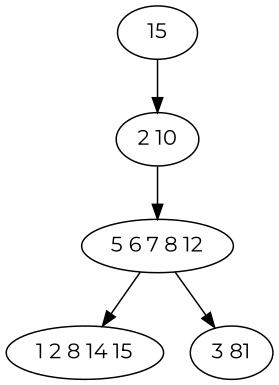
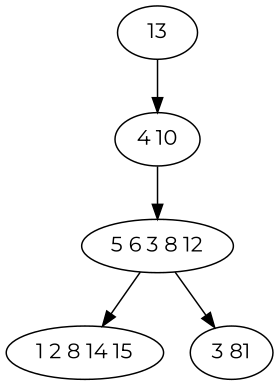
(158, 33) -> (158, 33)
(158, 139) -> (158, 139)
(158, 246) -> (158, 246)
